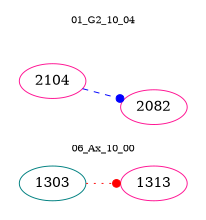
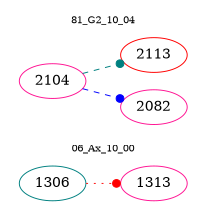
(103, 21) -> (103, 21)
none -> (154, 55)
(53, 183) -> (53, 183)
